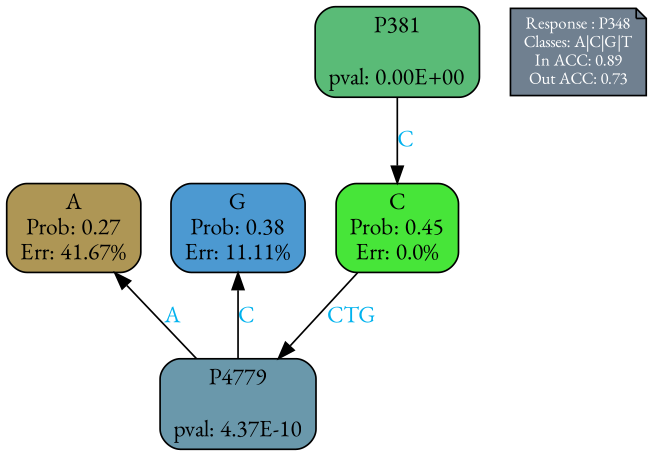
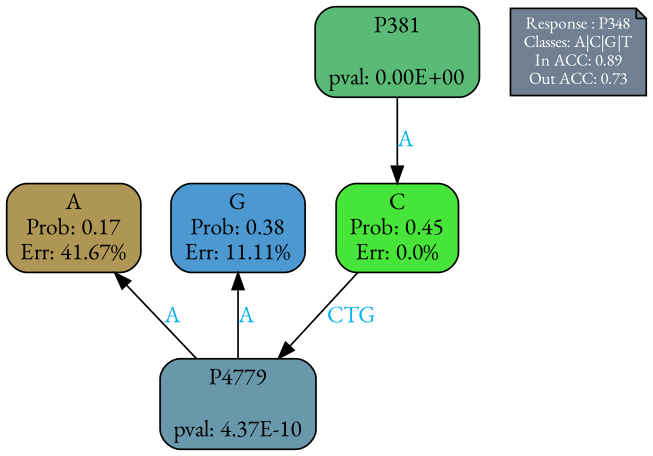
(406, 140) -> (406, 140)
(74, 228) -> (74, 228)
(246, 316) -> (246, 316)
